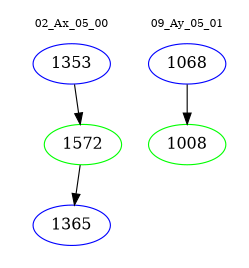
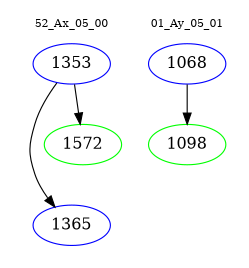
(72, 24) -> (72, 24)
(187, 24) -> (187, 24)
(187, 145) -> (187, 145)
(78, 179) -> (31, 139)
